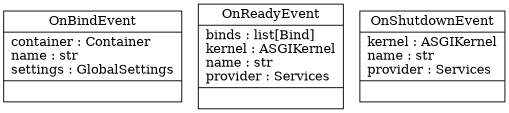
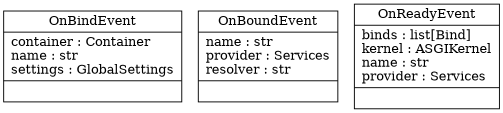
none -> (268, 56)
(432, 56) -> none
